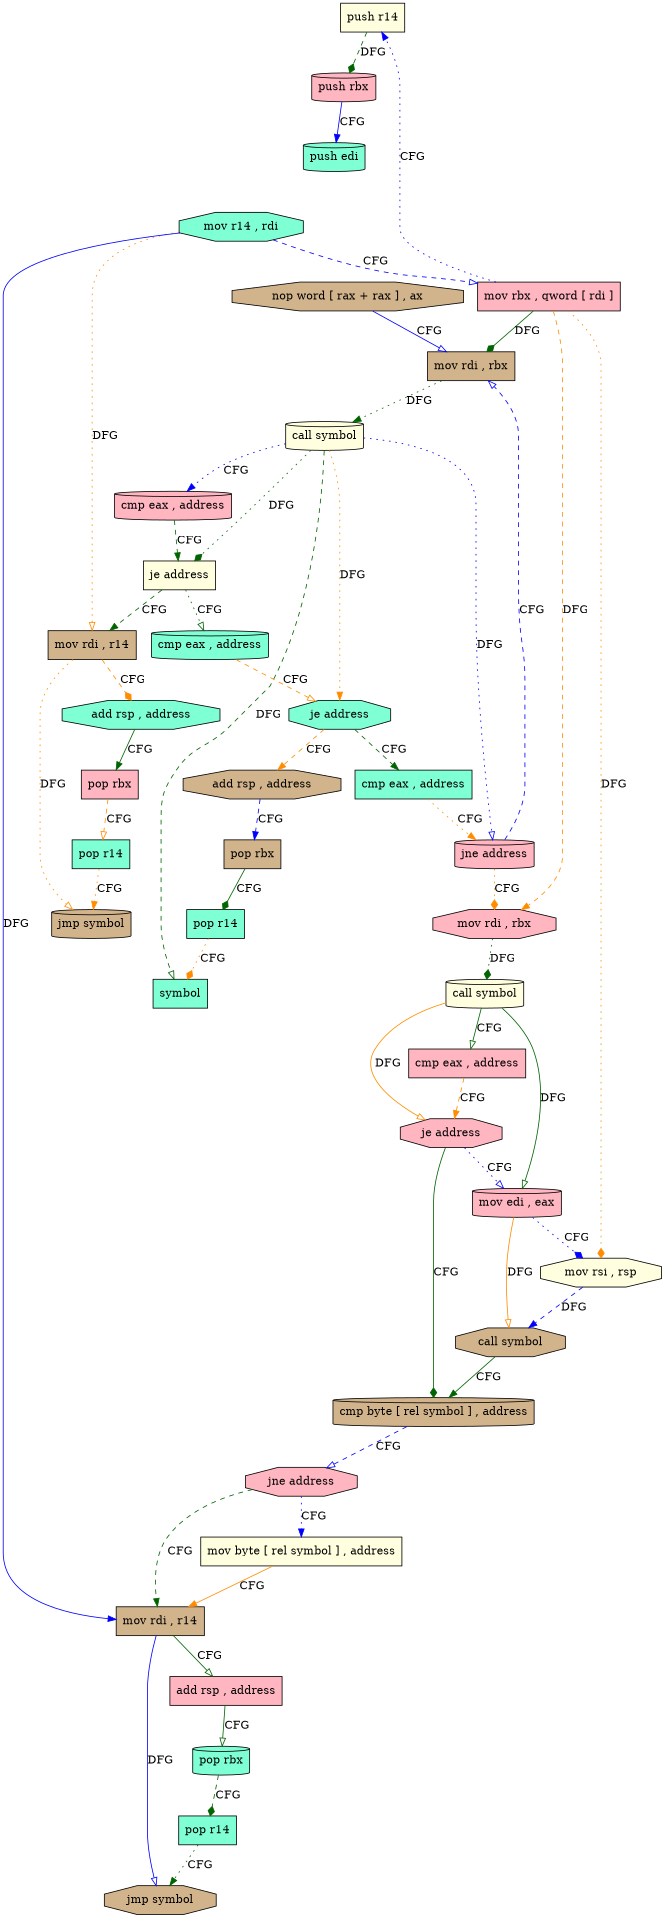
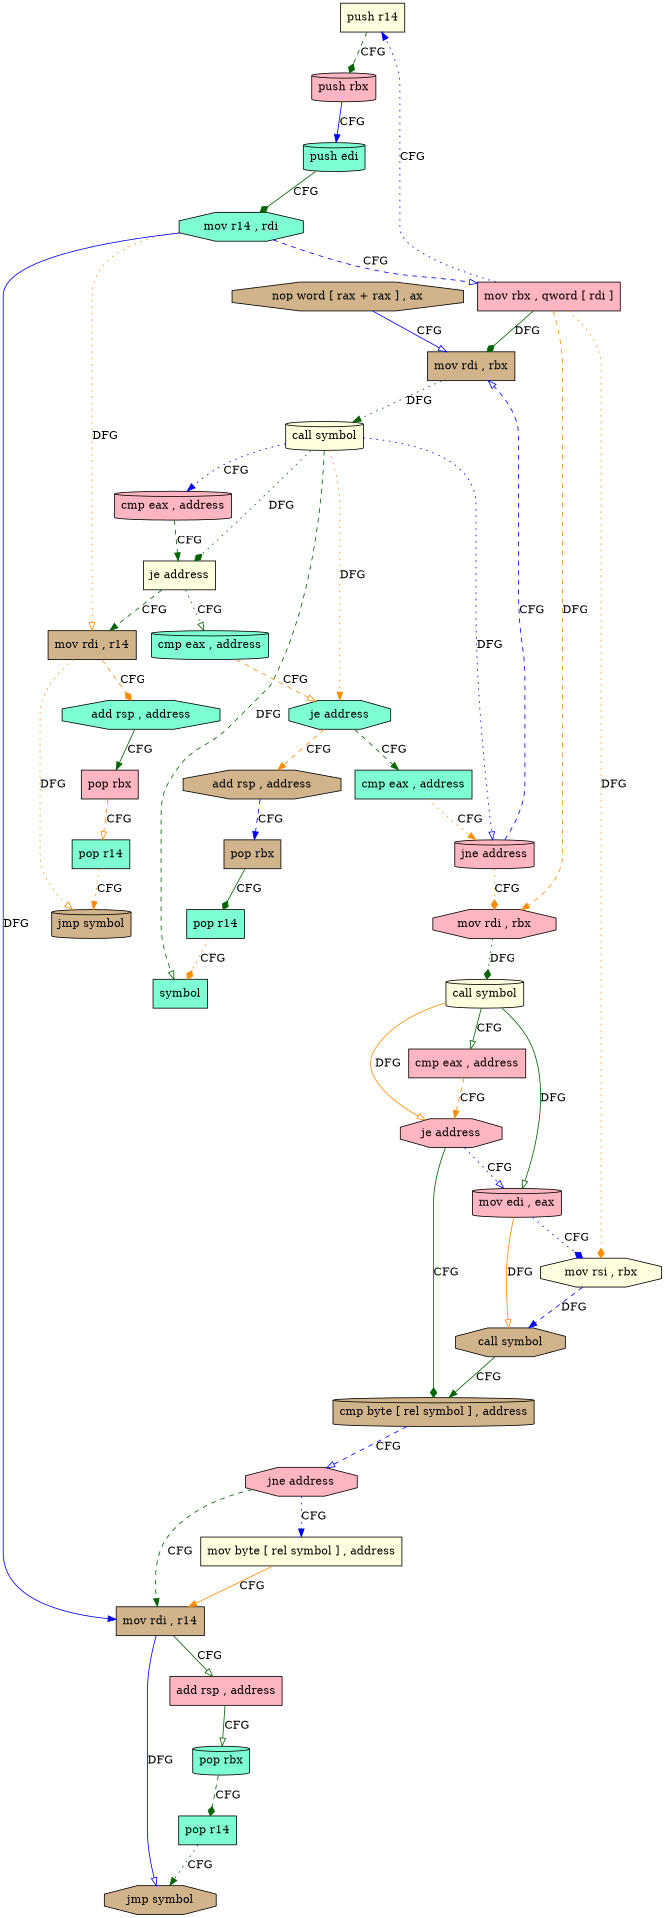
(373, 52) -> (373, 52)
none -> (292, 189)
(601, 1273) -> (601, 1273)
